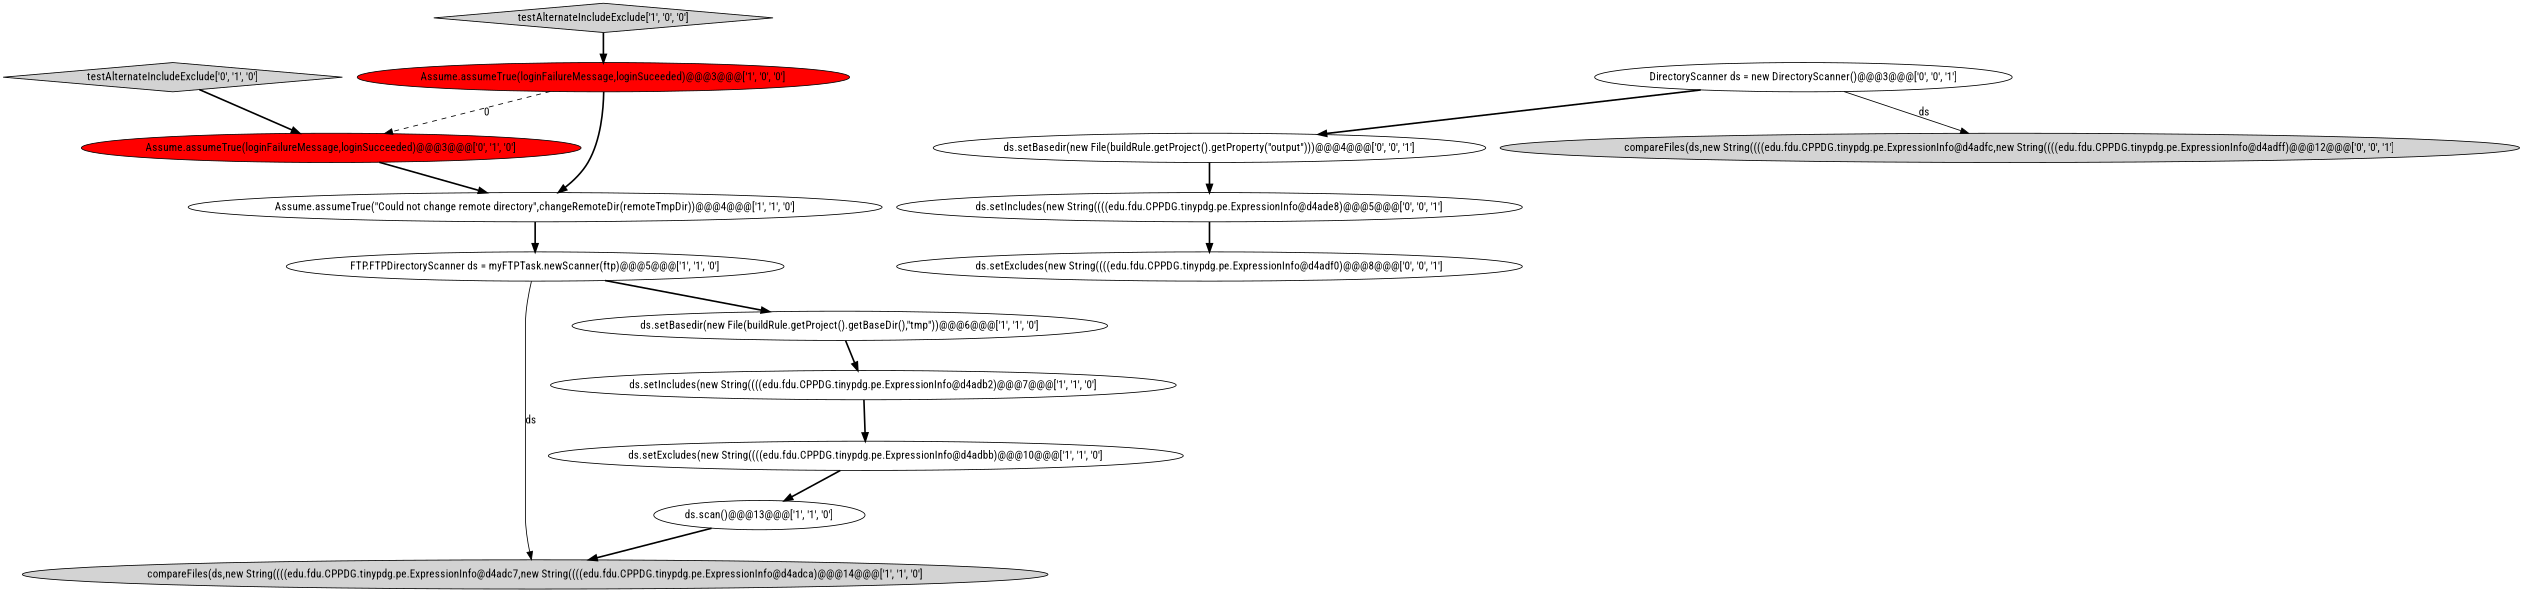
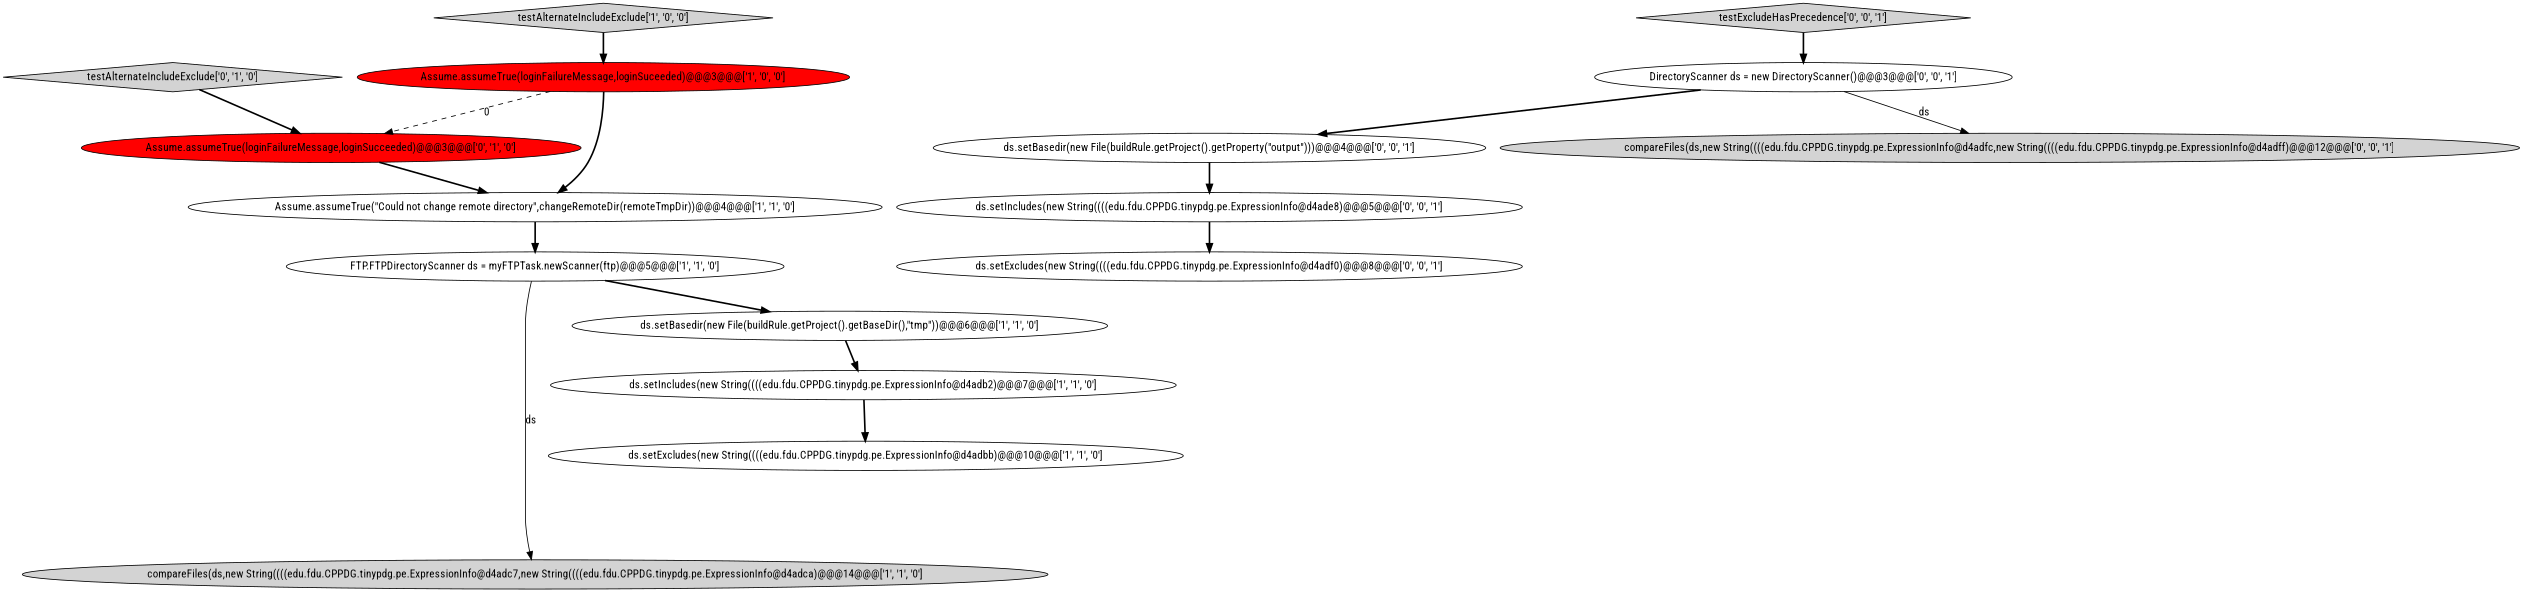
none -> (1803, 18)
(759, 515) -> none
